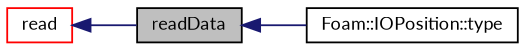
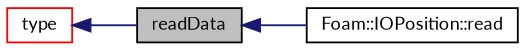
(40, 25) -> (40, 25)
(412, 25) -> (412, 25)
